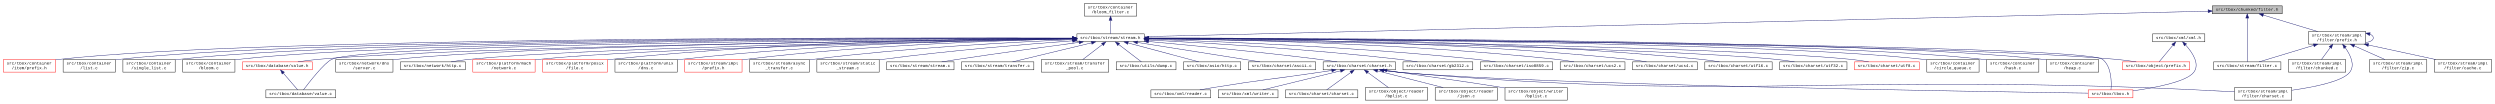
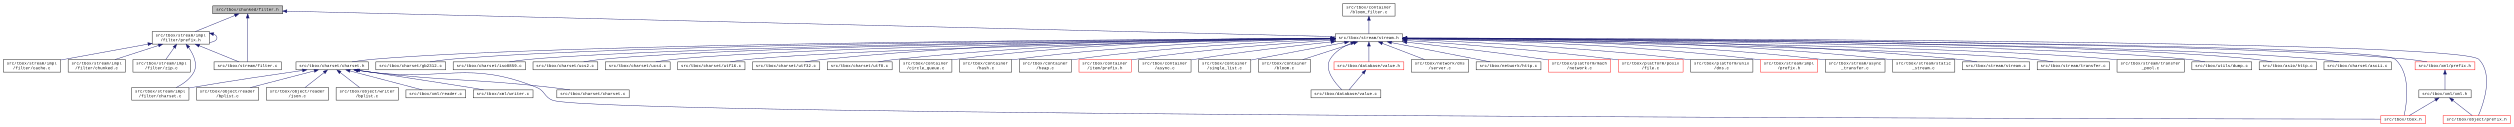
(89, 66) -> (1165, 66)
(1887, 66) -> (860, 66)
none -> (2445, 66)
